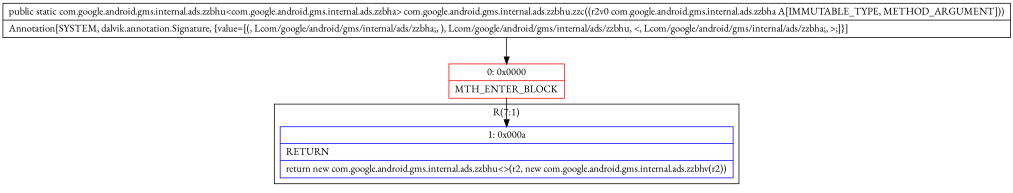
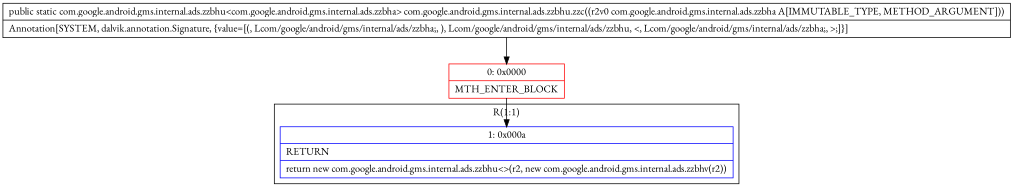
(507, 113) -> (507, 113)
